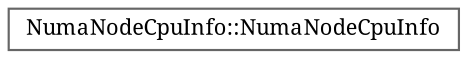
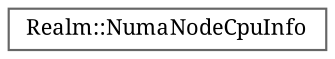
(234, 29) -> (167, 29)
